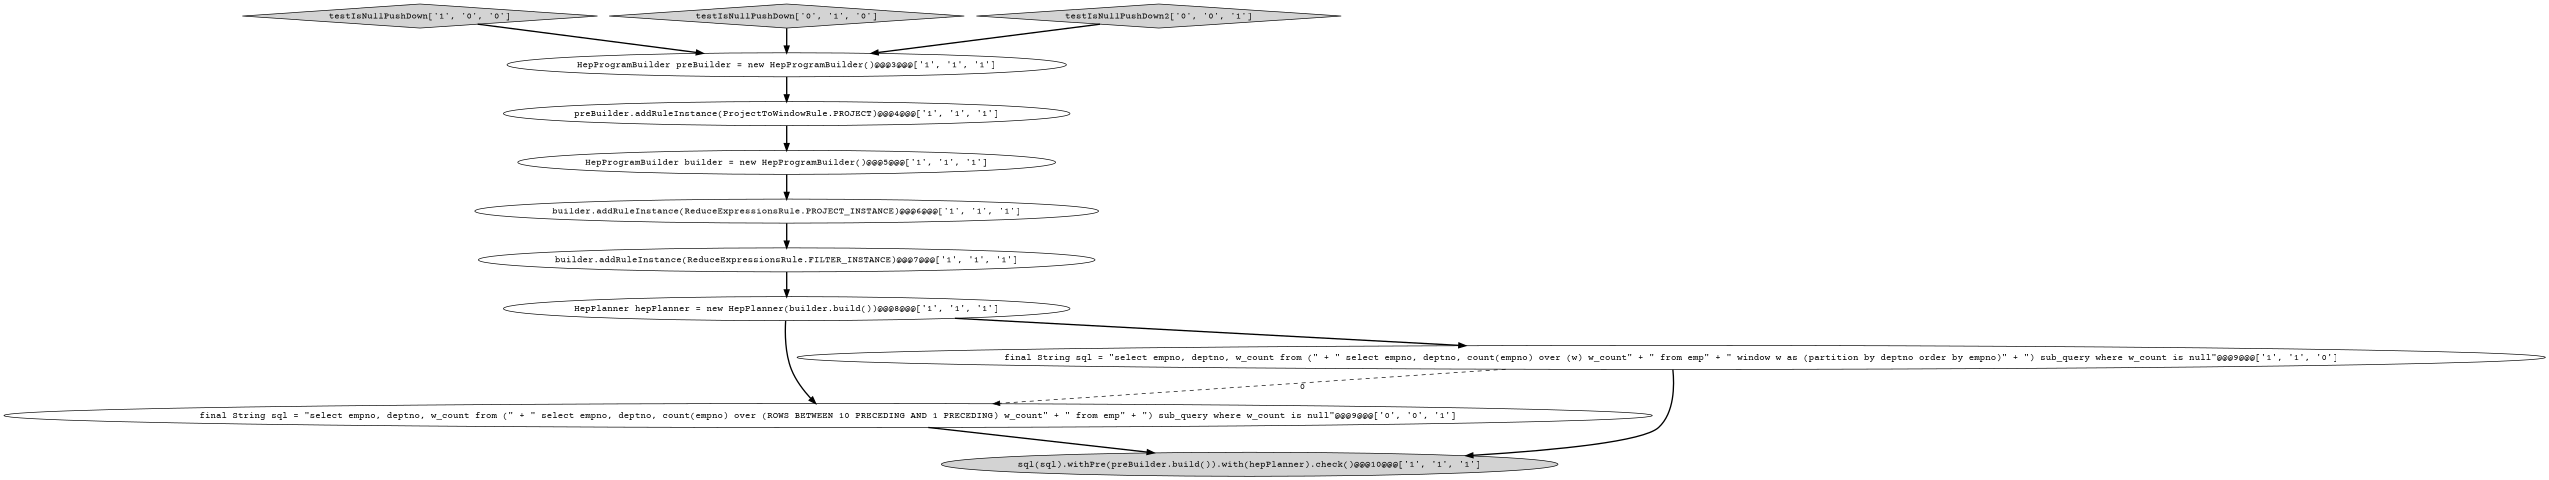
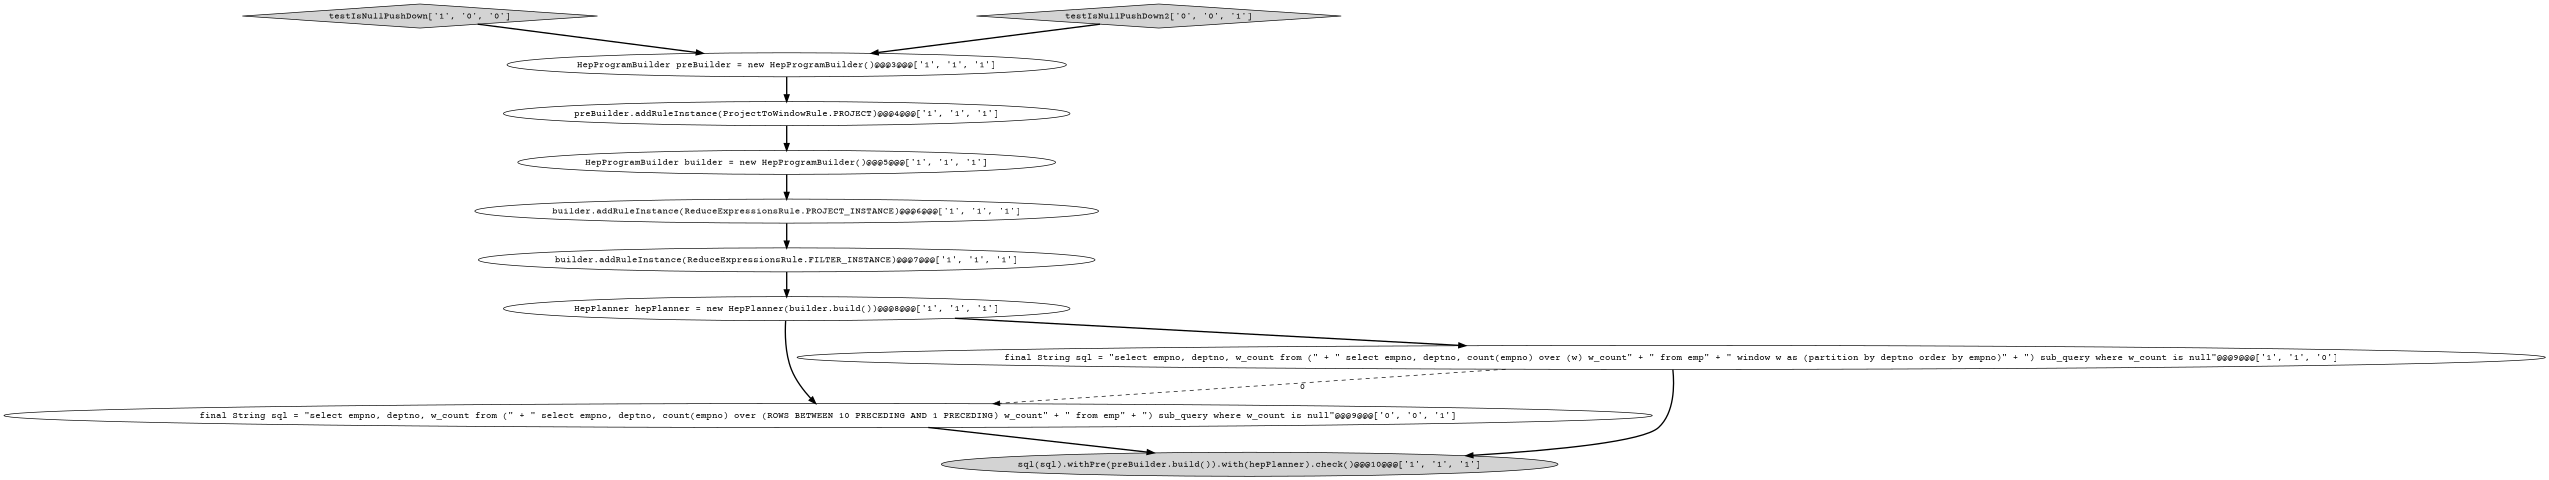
(787, 16) -> none
